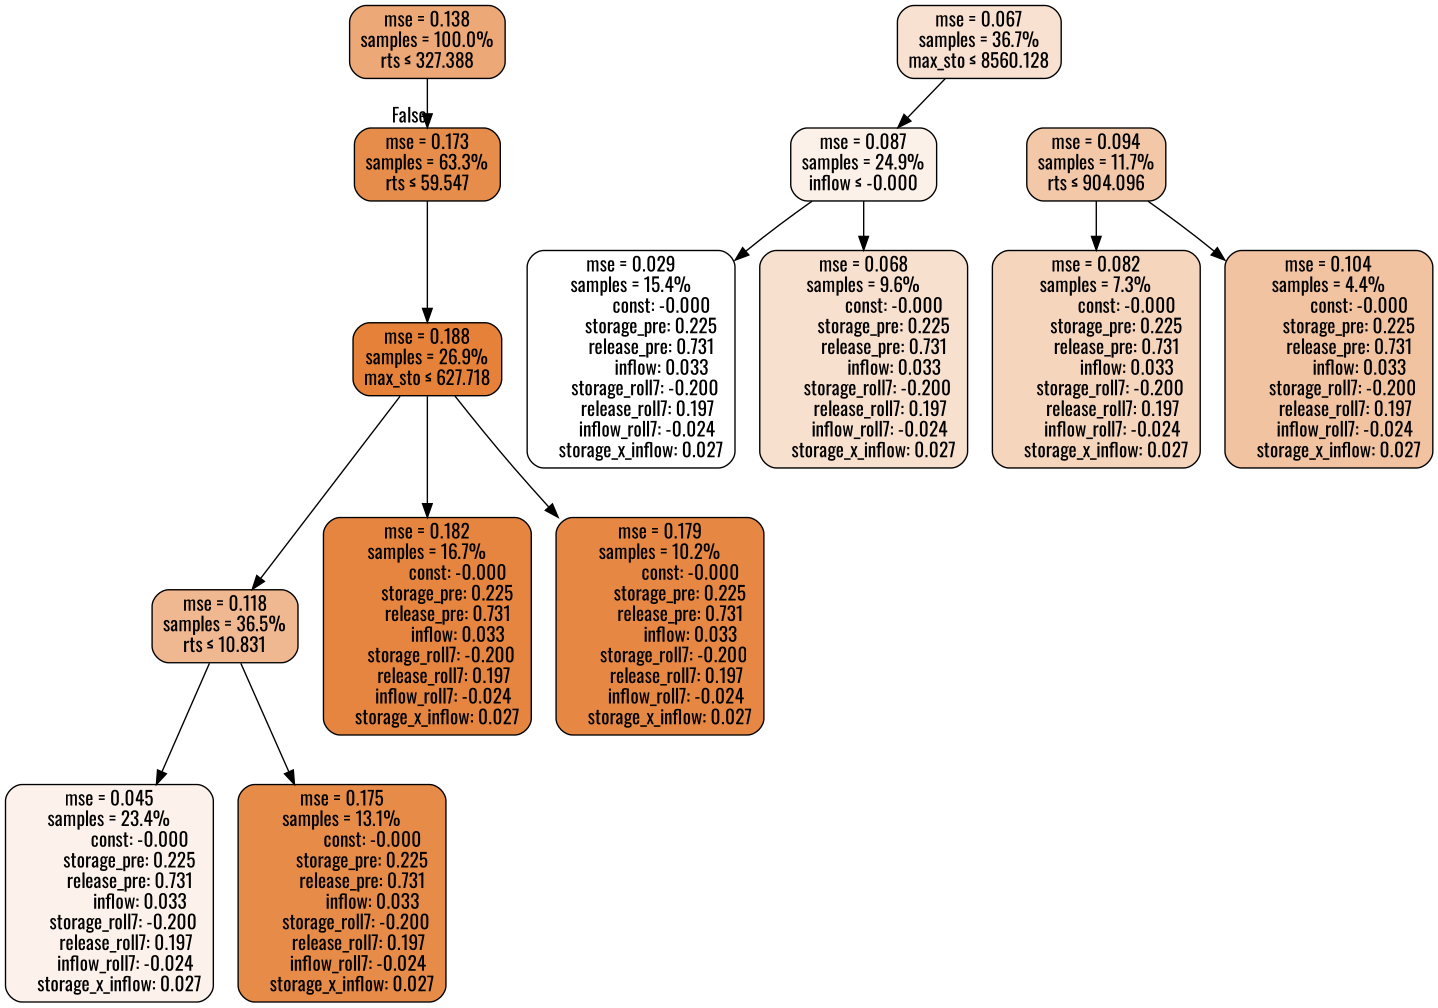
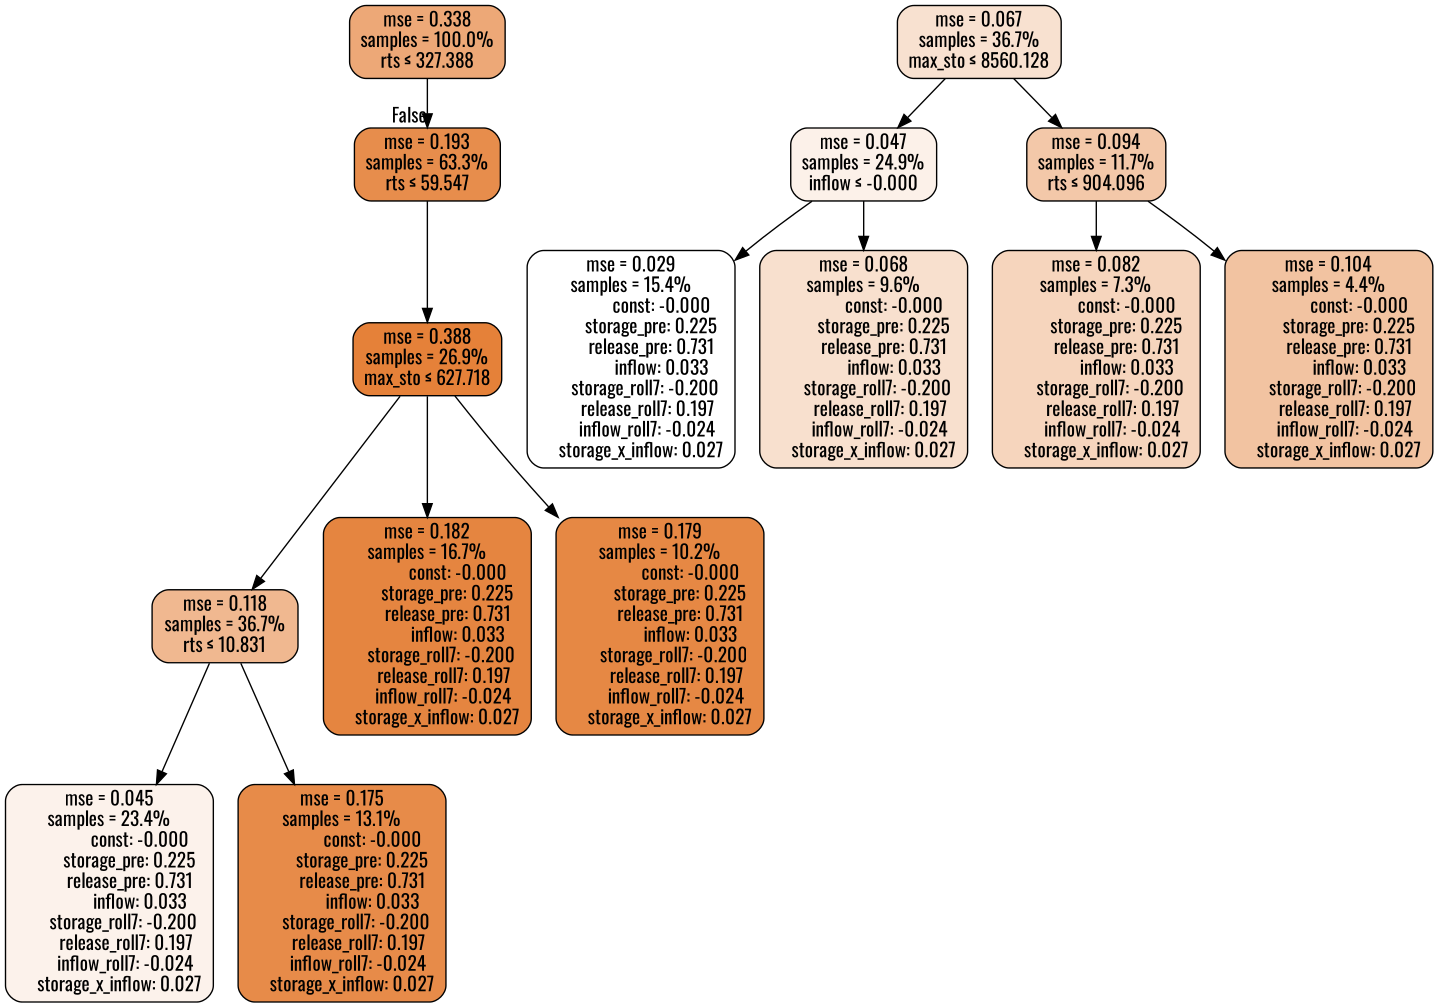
(427, 42) -> (427, 42)
none -> (1033, 98)
(427, 164) -> (427, 164)
(864, 164) -> (864, 164)
(427, 359) -> (427, 359)
(225, 626) -> (225, 626)
